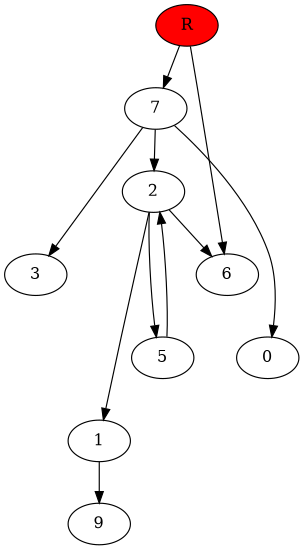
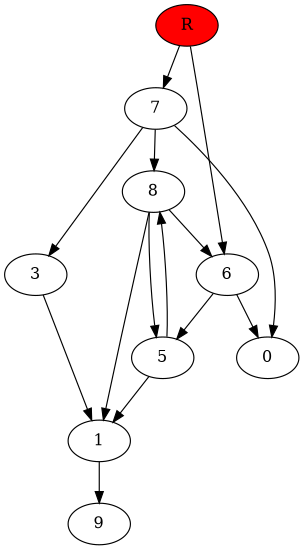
(154, 192) -> (154, 192)
none -> (245, 311)
none -> (199, 312)
none -> (65, 352)
none -> (135, 395)
